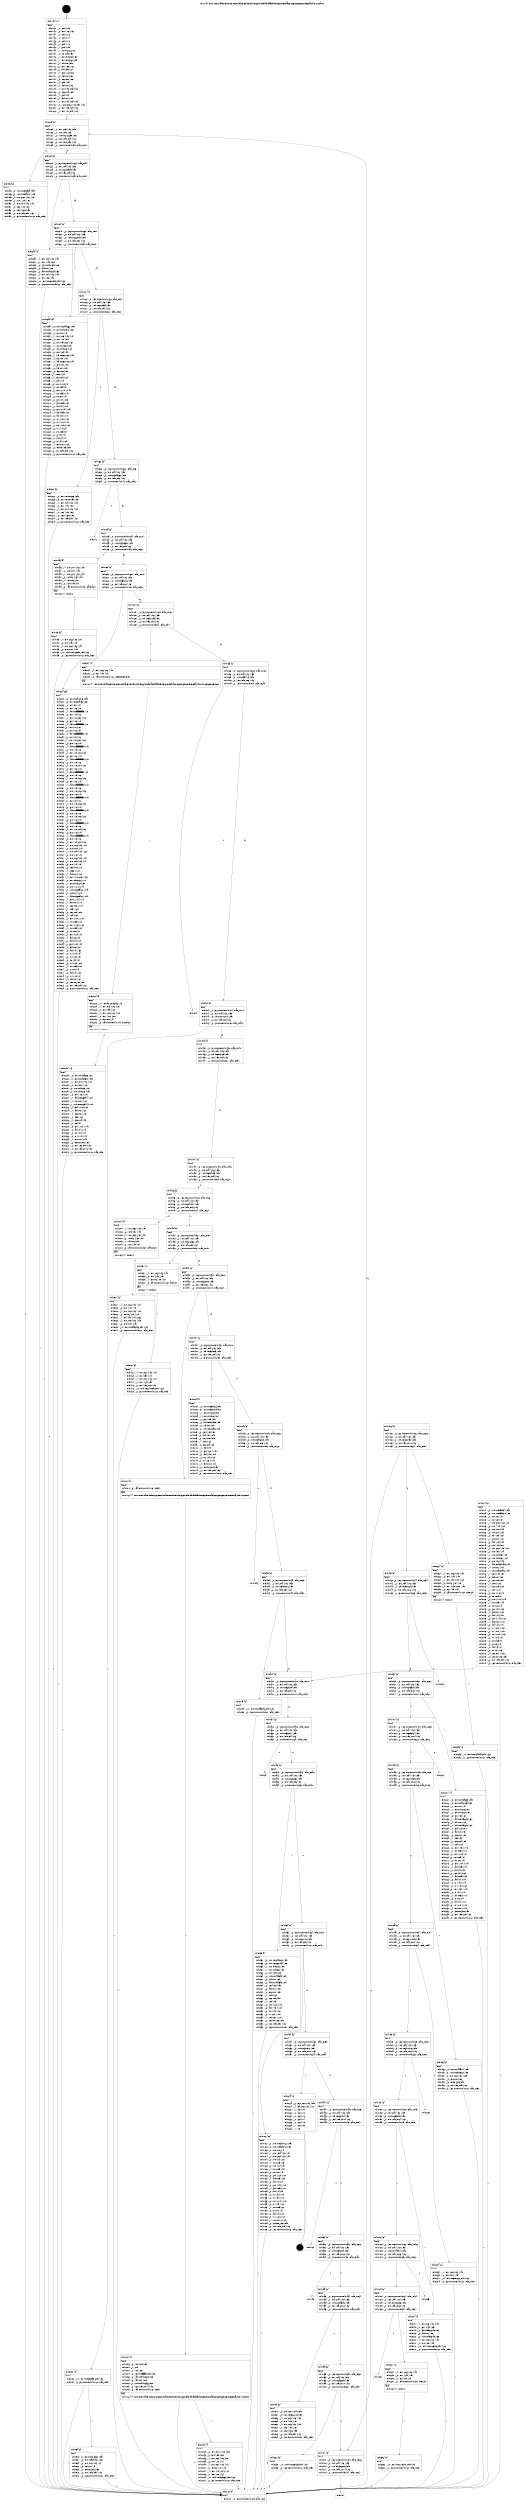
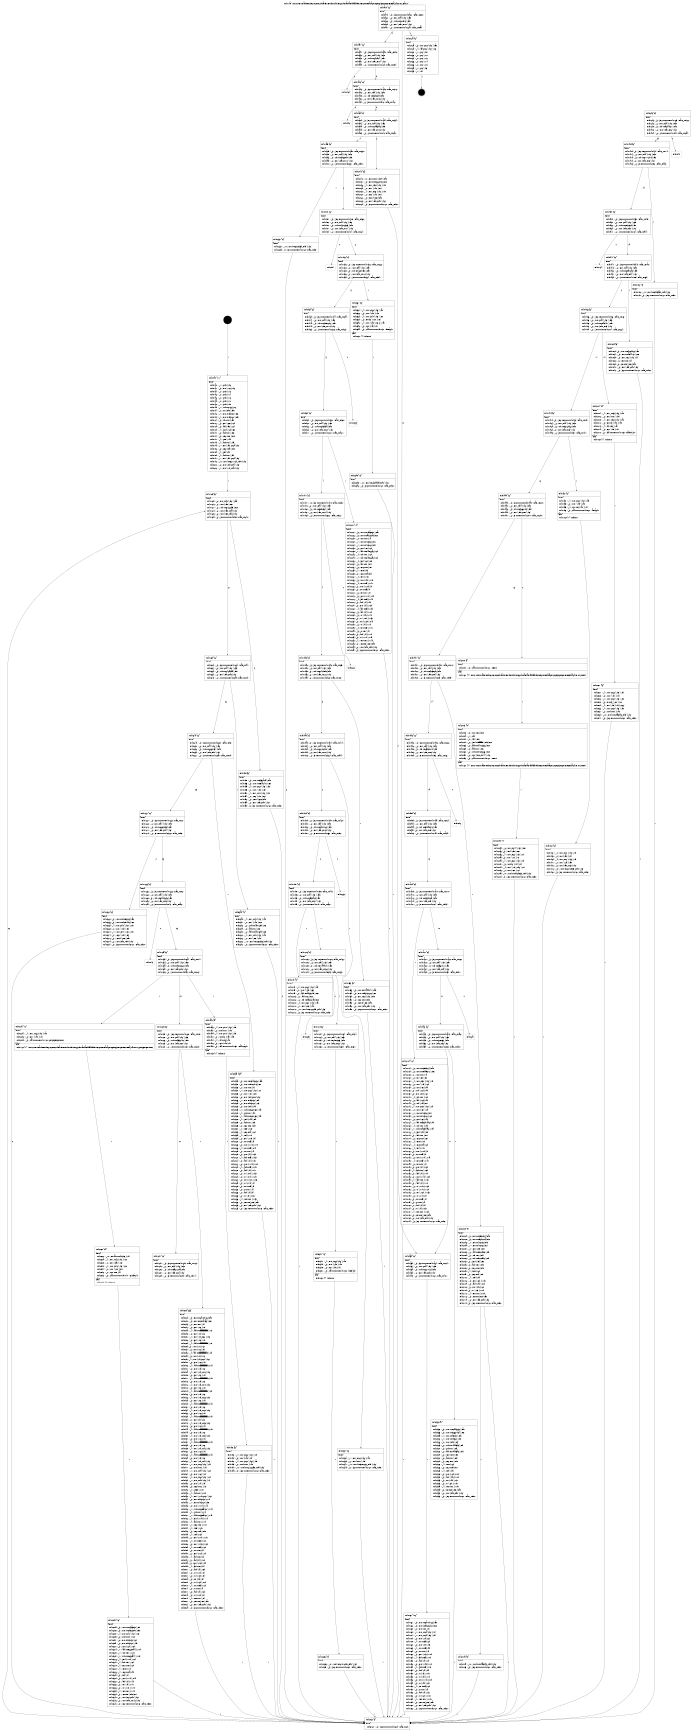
none -> (598, 268)
(150, 644) -> (133, 999)
(197, 644) -> none
(269, 1647) -> (480, 1480)
(395, 1671) -> (413, 982)
(370, 1949) -> (352, 244)
(305, 1990) -> (402, 644)
(378, 2377) -> none
(90, 2416) -> (629, 310)
(181, 2457) -> (503, 1556)
